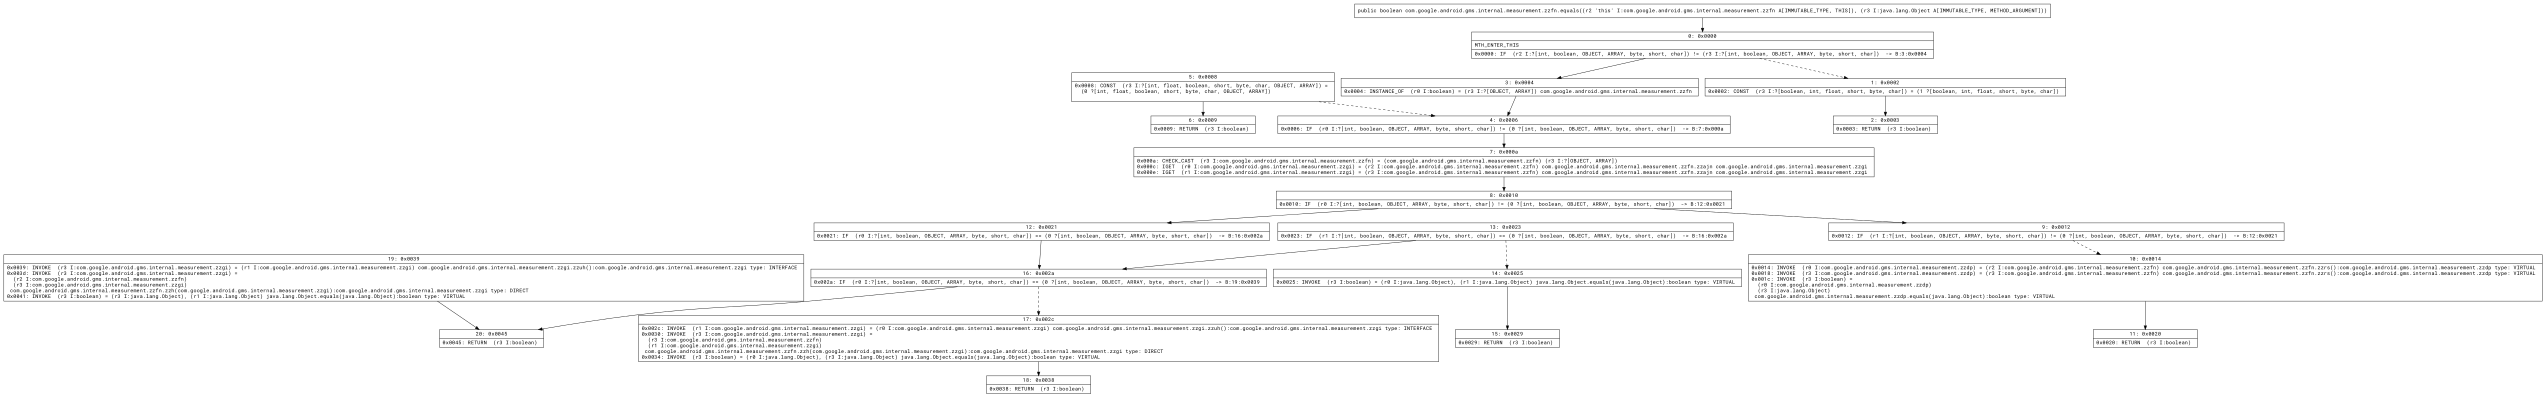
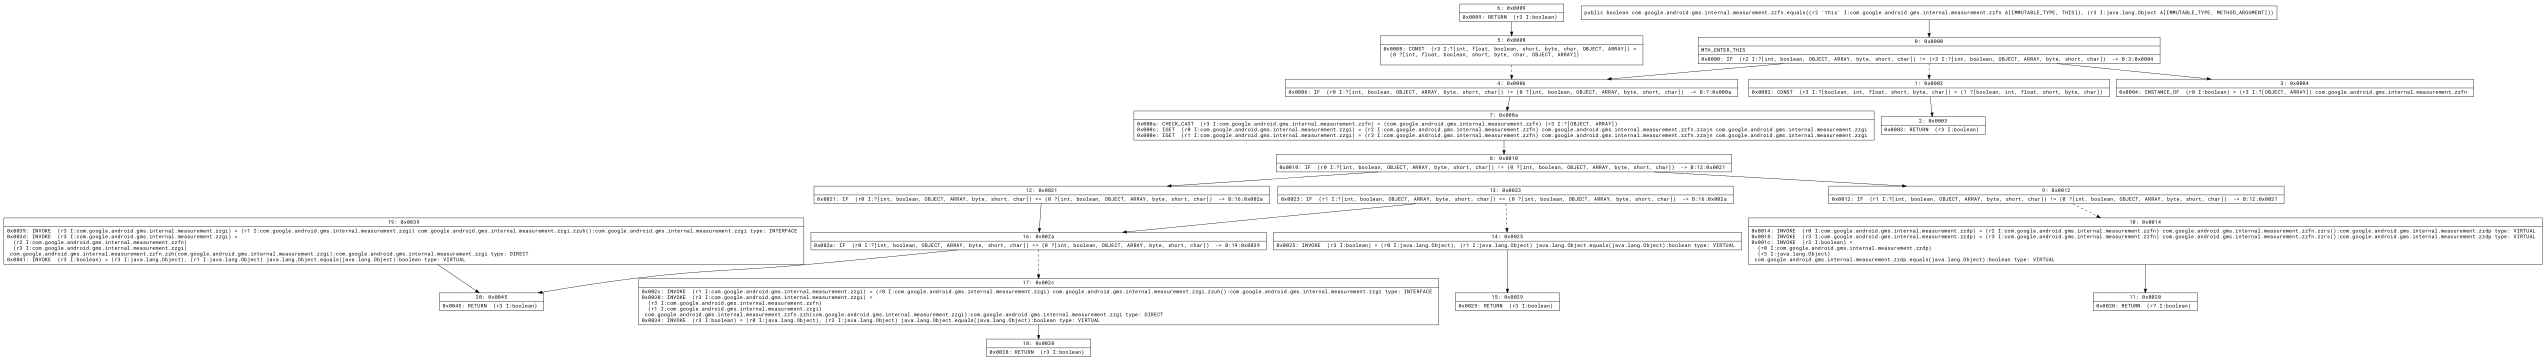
(1513, 104) -> (1697, 71)
(1203, 107) -> (1512, 27)
(2145, 343) -> (2145, 306)
